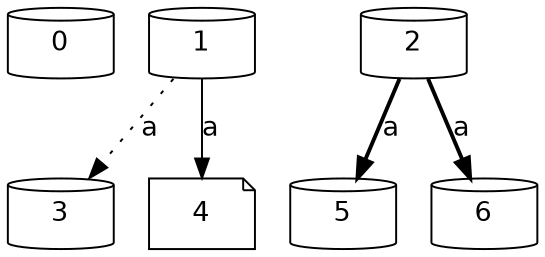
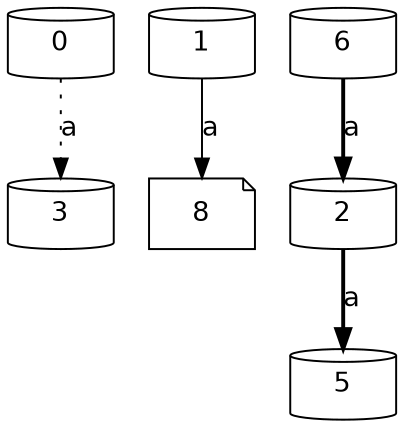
(445, 119) -> (343, 119)
(138, 121) -> (61, 119)
(202, 214) -> (202, 214)
